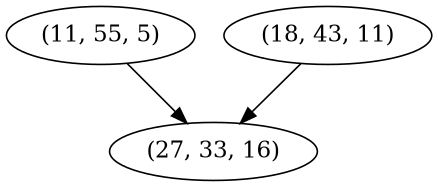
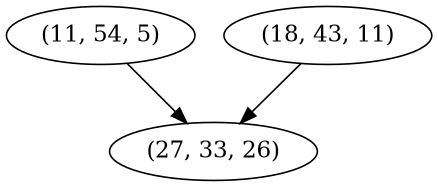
(101, 35) -> (101, 35)
(213, 151) -> (213, 151)
